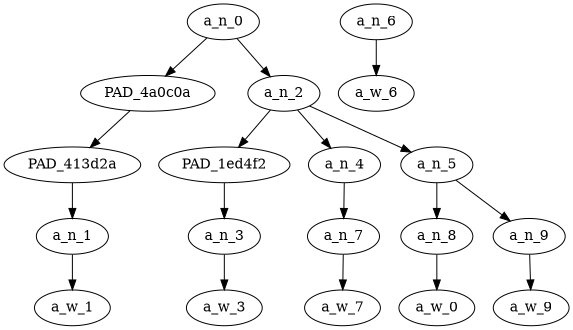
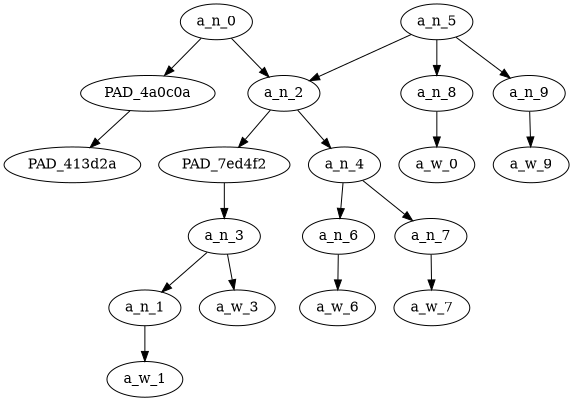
(356, 127) -> (365, 56)
(224, 165) -> (224, 165)
(72, 196) -> (188, 269)
none -> (342, 196)
